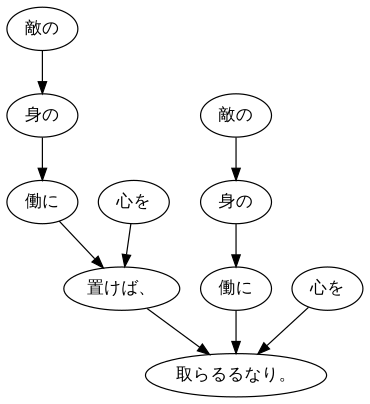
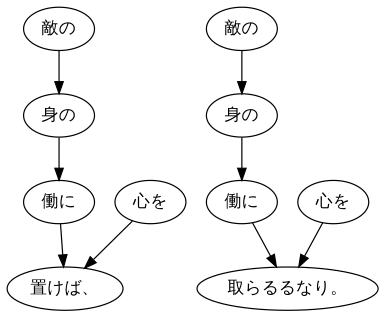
(174, 328) -> none
